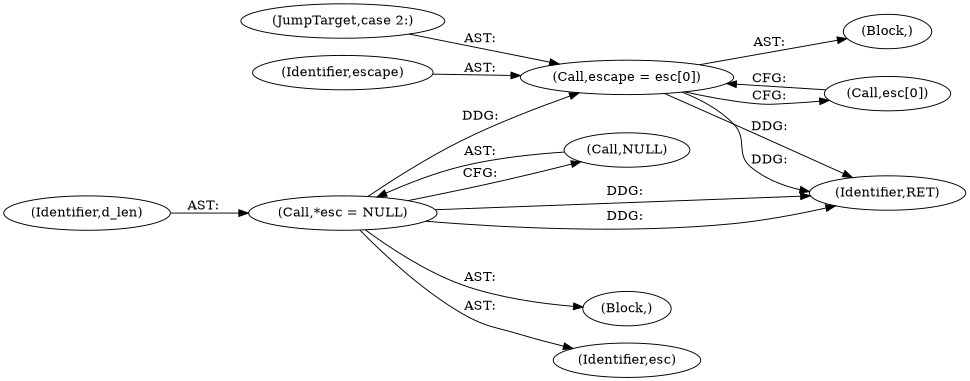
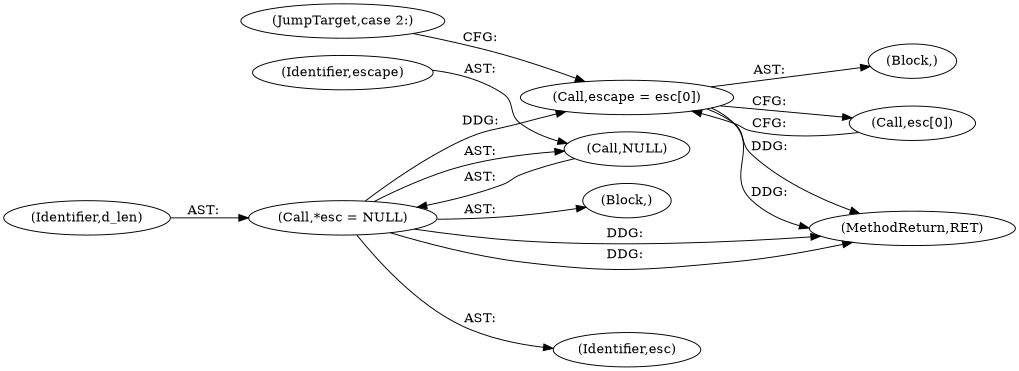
(482, 39) -> (482, 38)
(472, 75) -> (504, 94)
(482, 173) -> (482, 151)
(888, 193) -> (912, 228)
